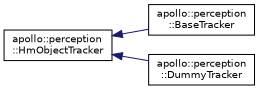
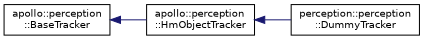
(135, 32) -> (134, 20)
(202, 70) -> (355, 20)
